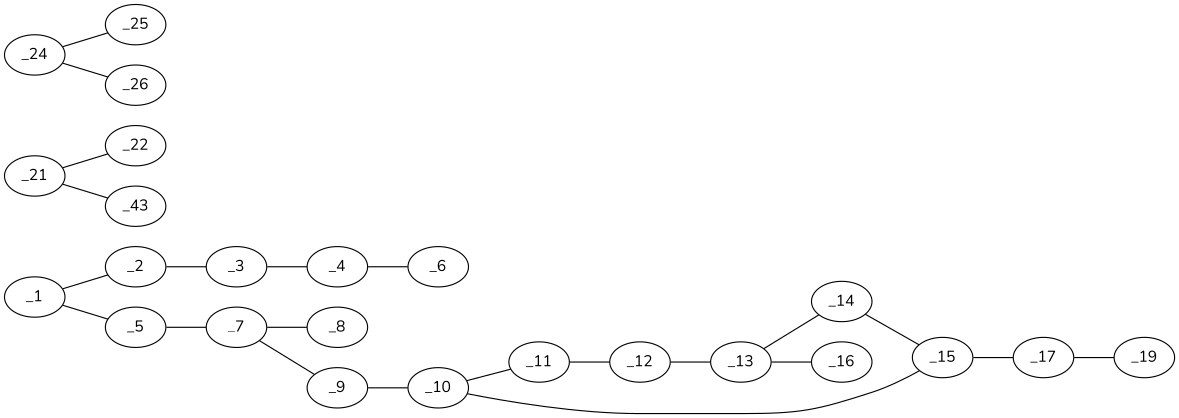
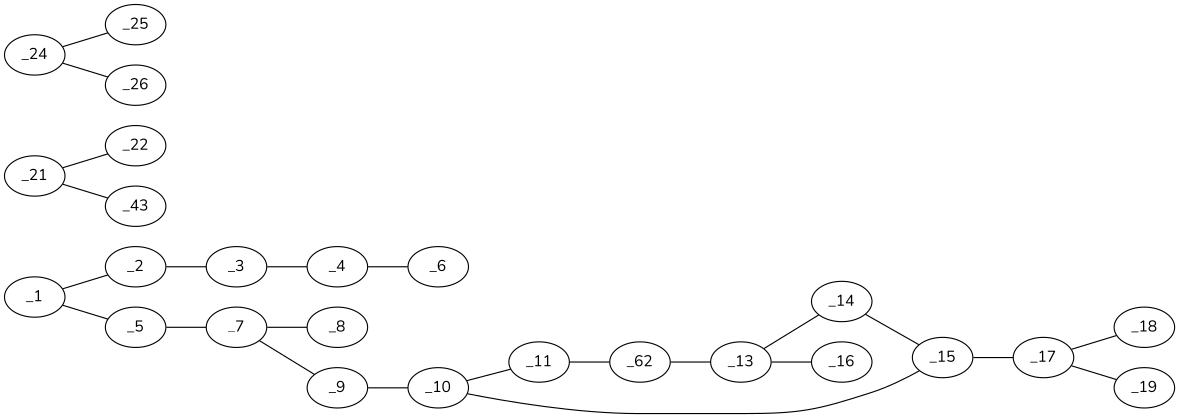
none -> (1144, 327)
(640, 362) -> (640, 362)
